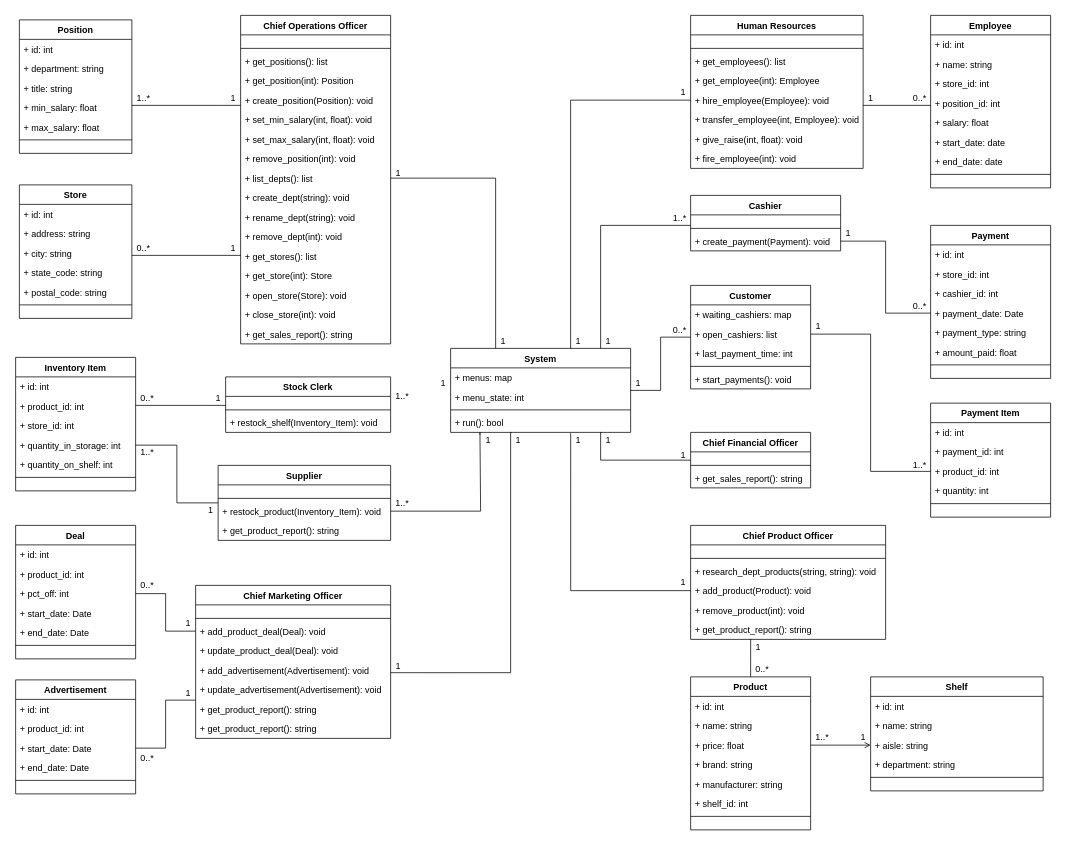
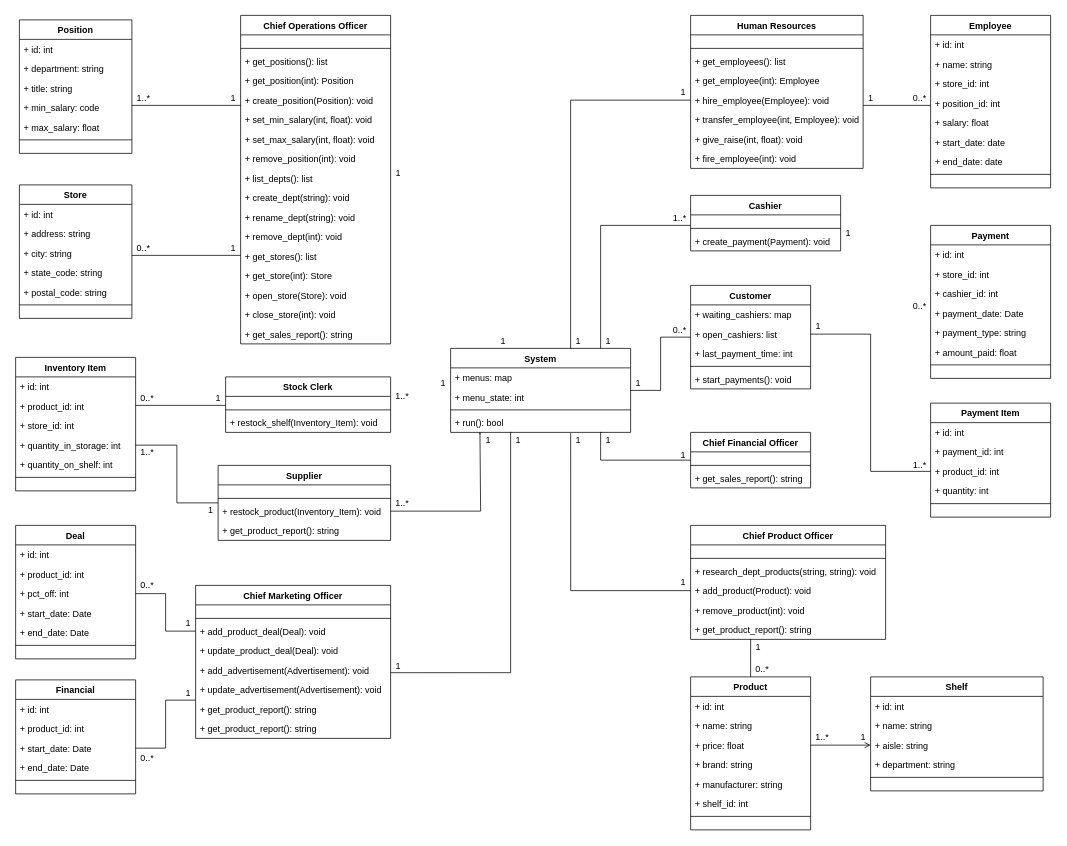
(64, 108) -> (63, 108)
(495, 212) -> none
(885, 277) -> none
(75, 690) -> (75, 690)
